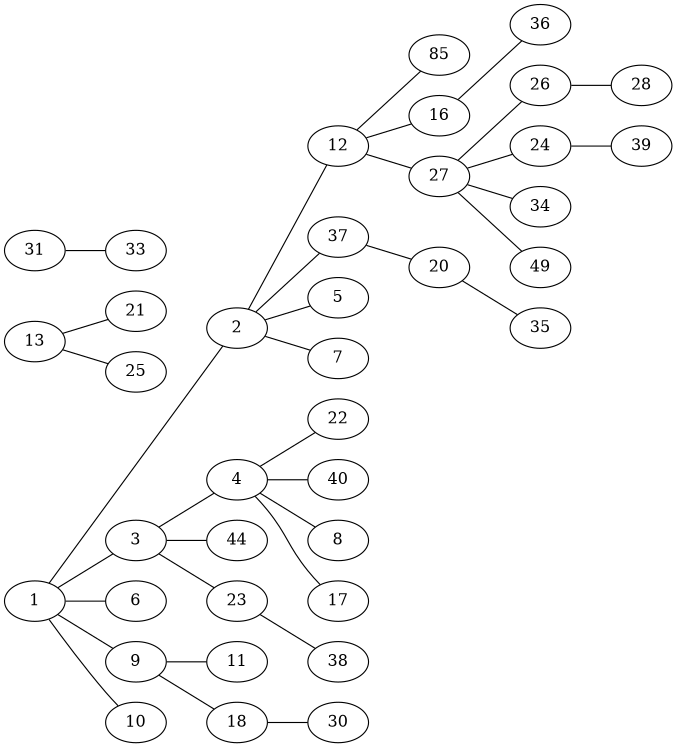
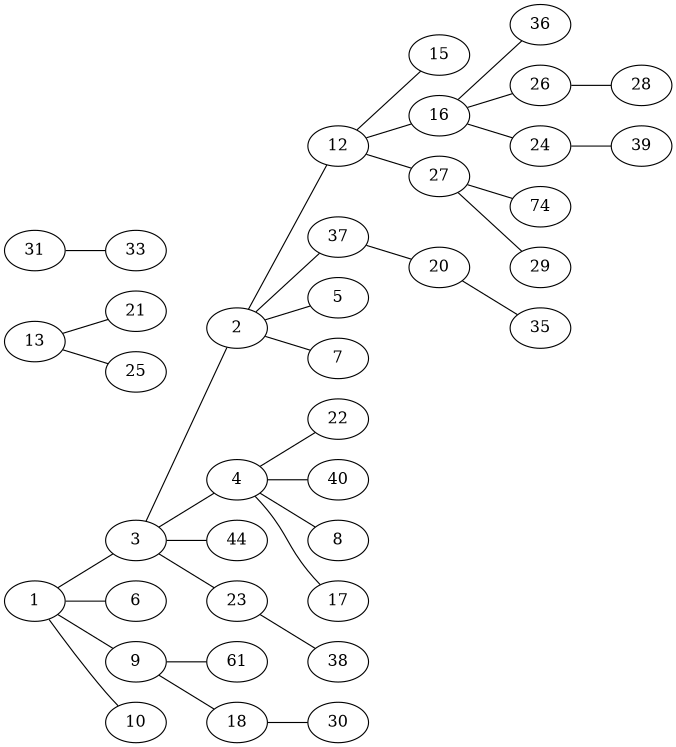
(439, 55) -> (439, 55)
(490, 131) -> (490, 101)
(490, 161) -> (490, 131)
(540, 207) -> (540, 207)
(540, 267) -> (540, 267)
(136, 465) -> (186, 434)
(237, 662) -> (237, 662)
